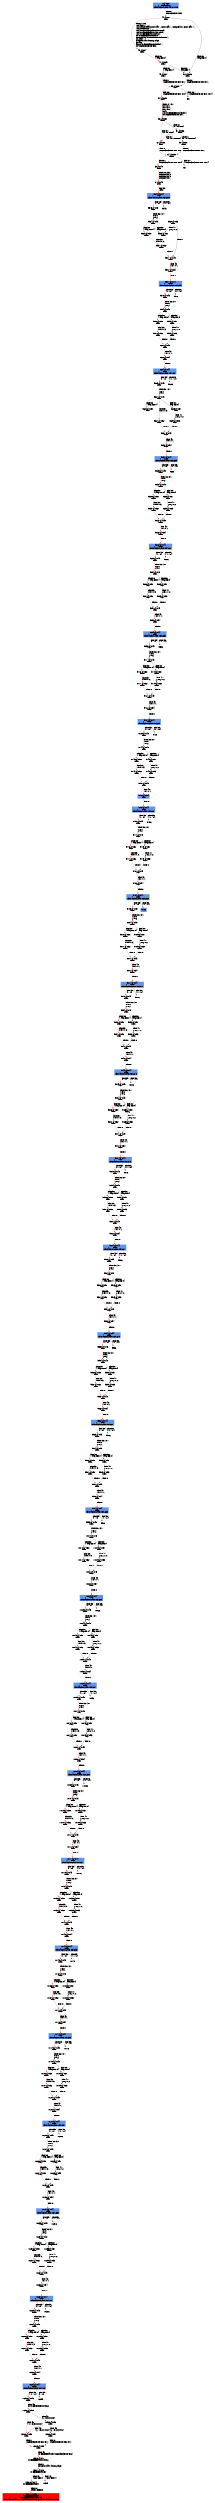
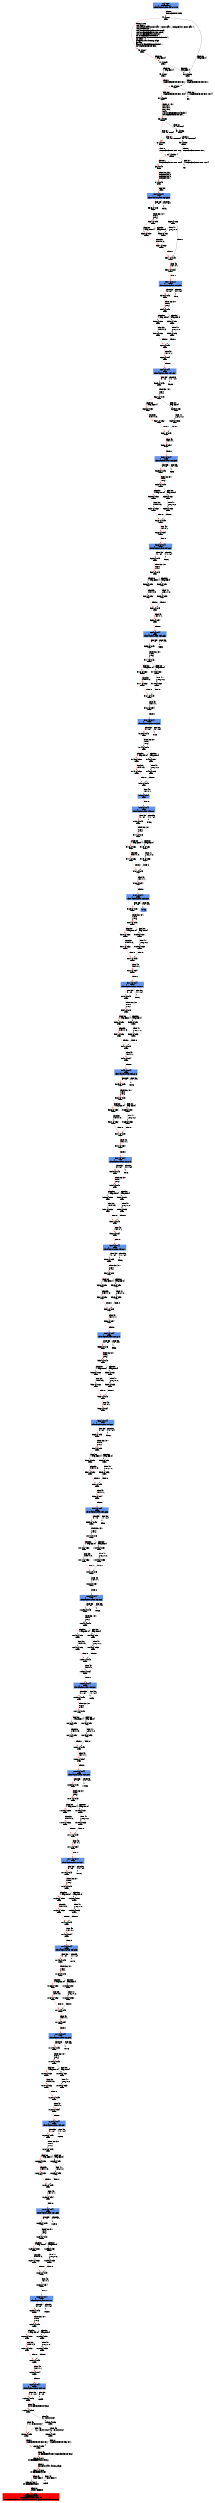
(159, 409) -> (148, 417)
(128, 1111) -> (128, 1111)
(103, 1415) -> none
(59, 2092) -> none
